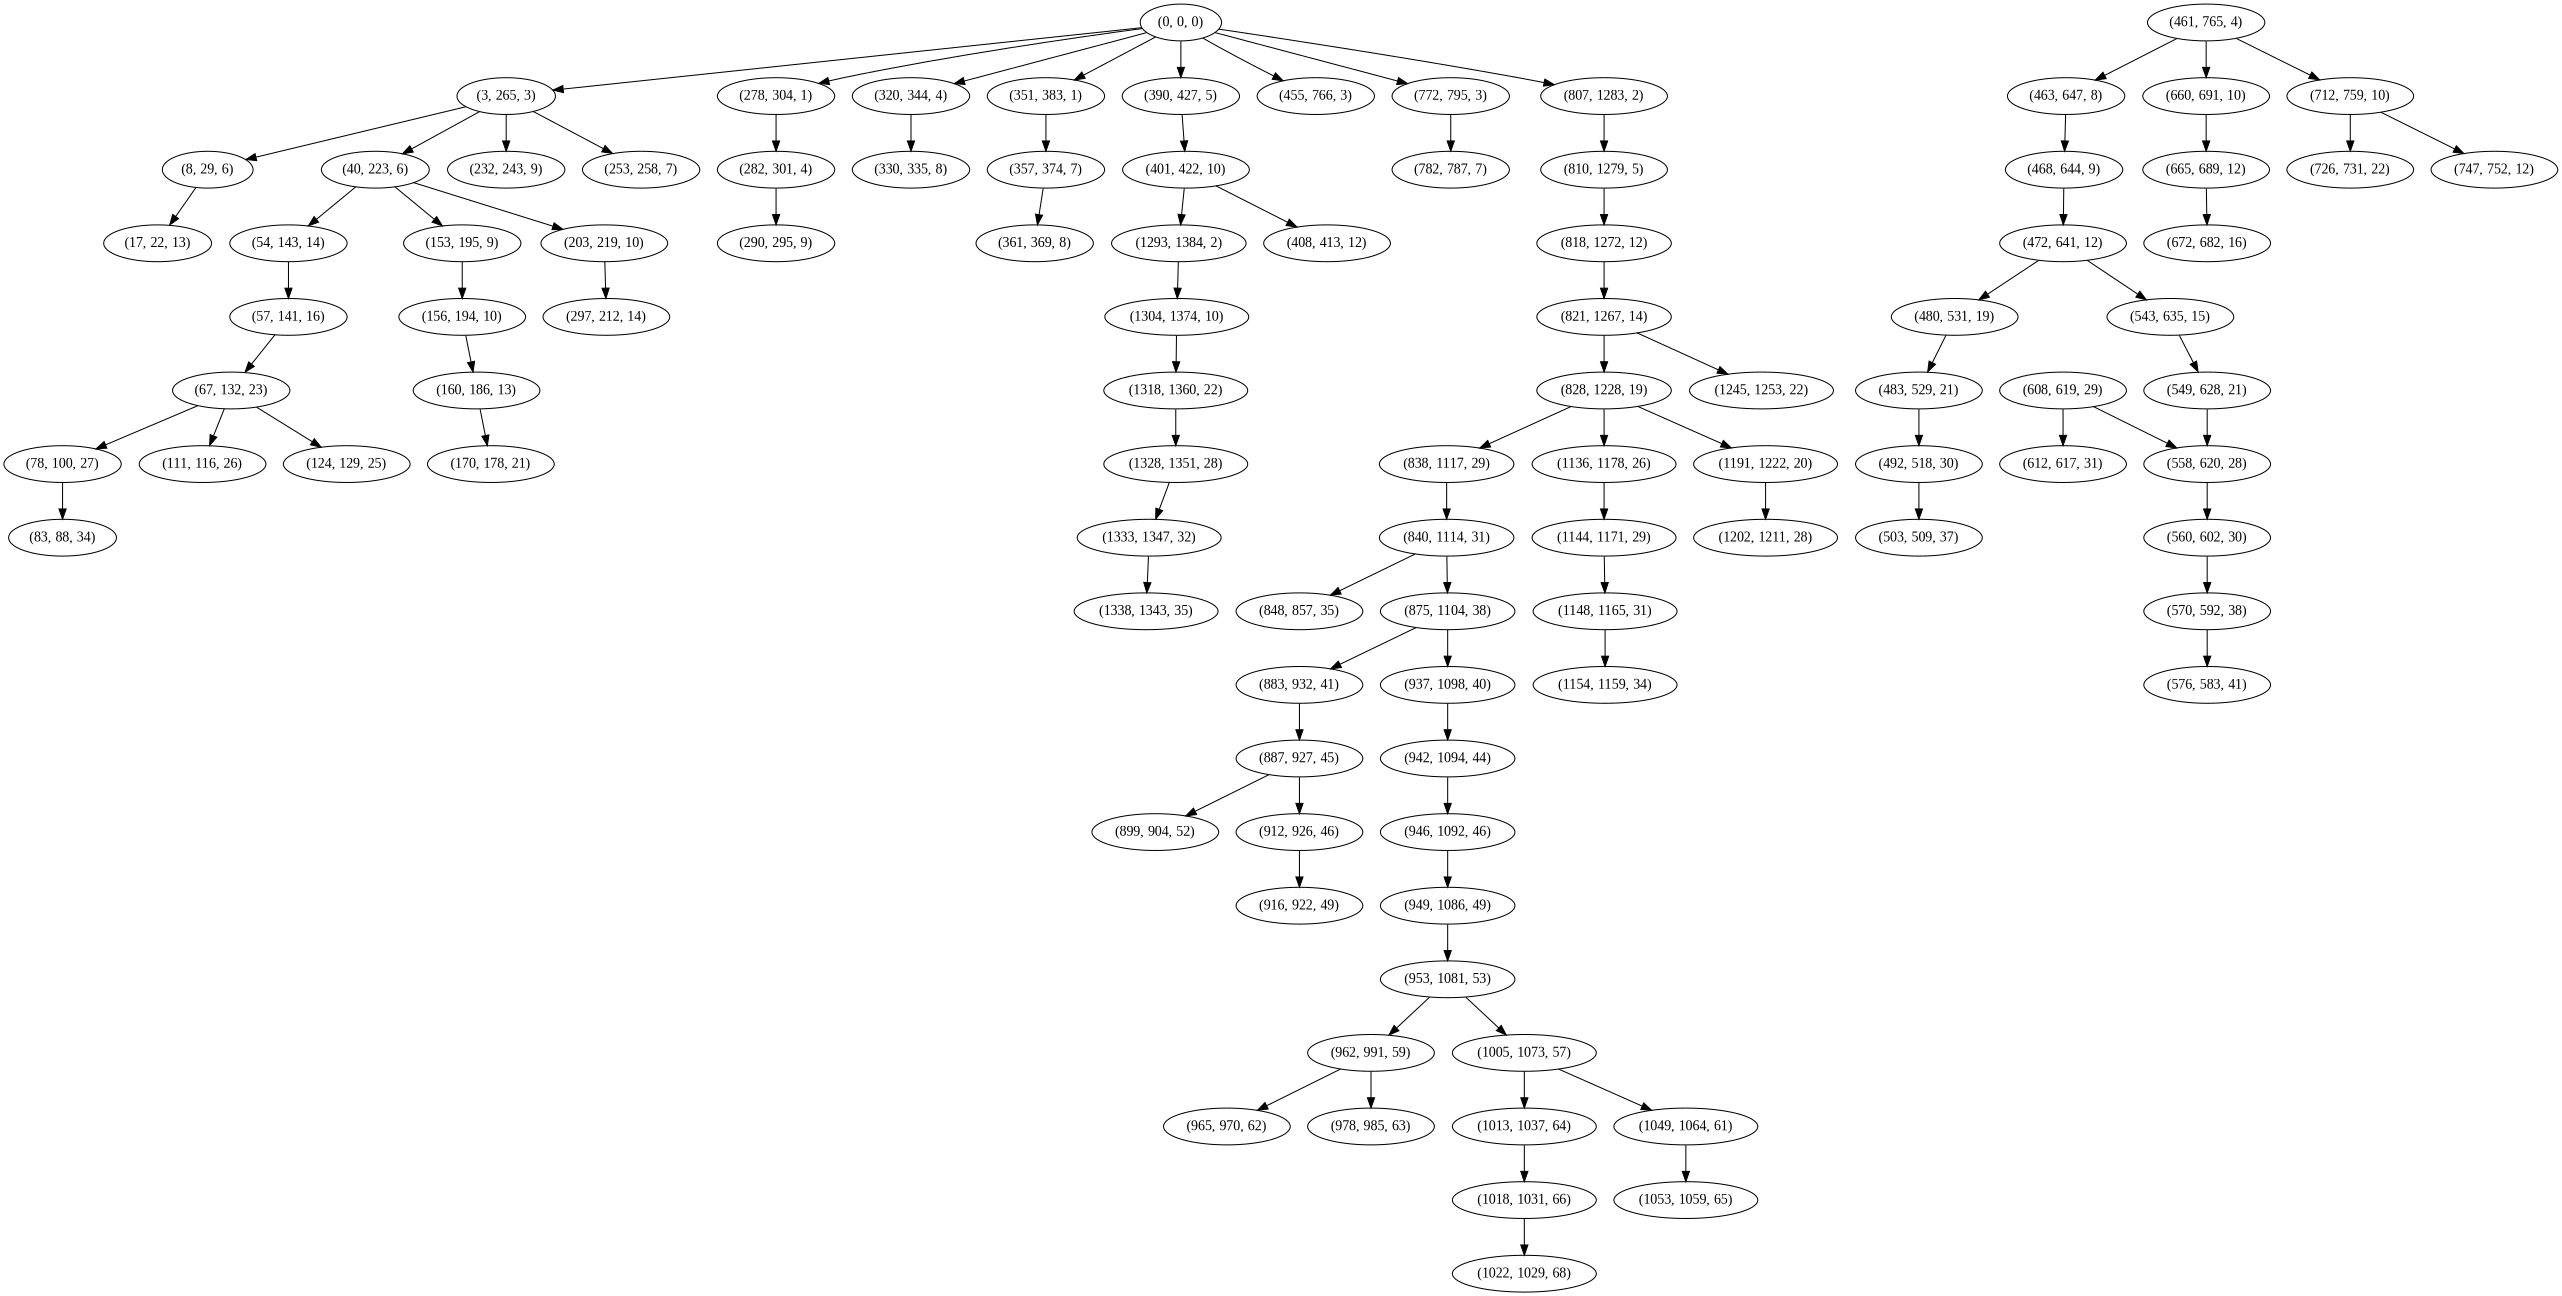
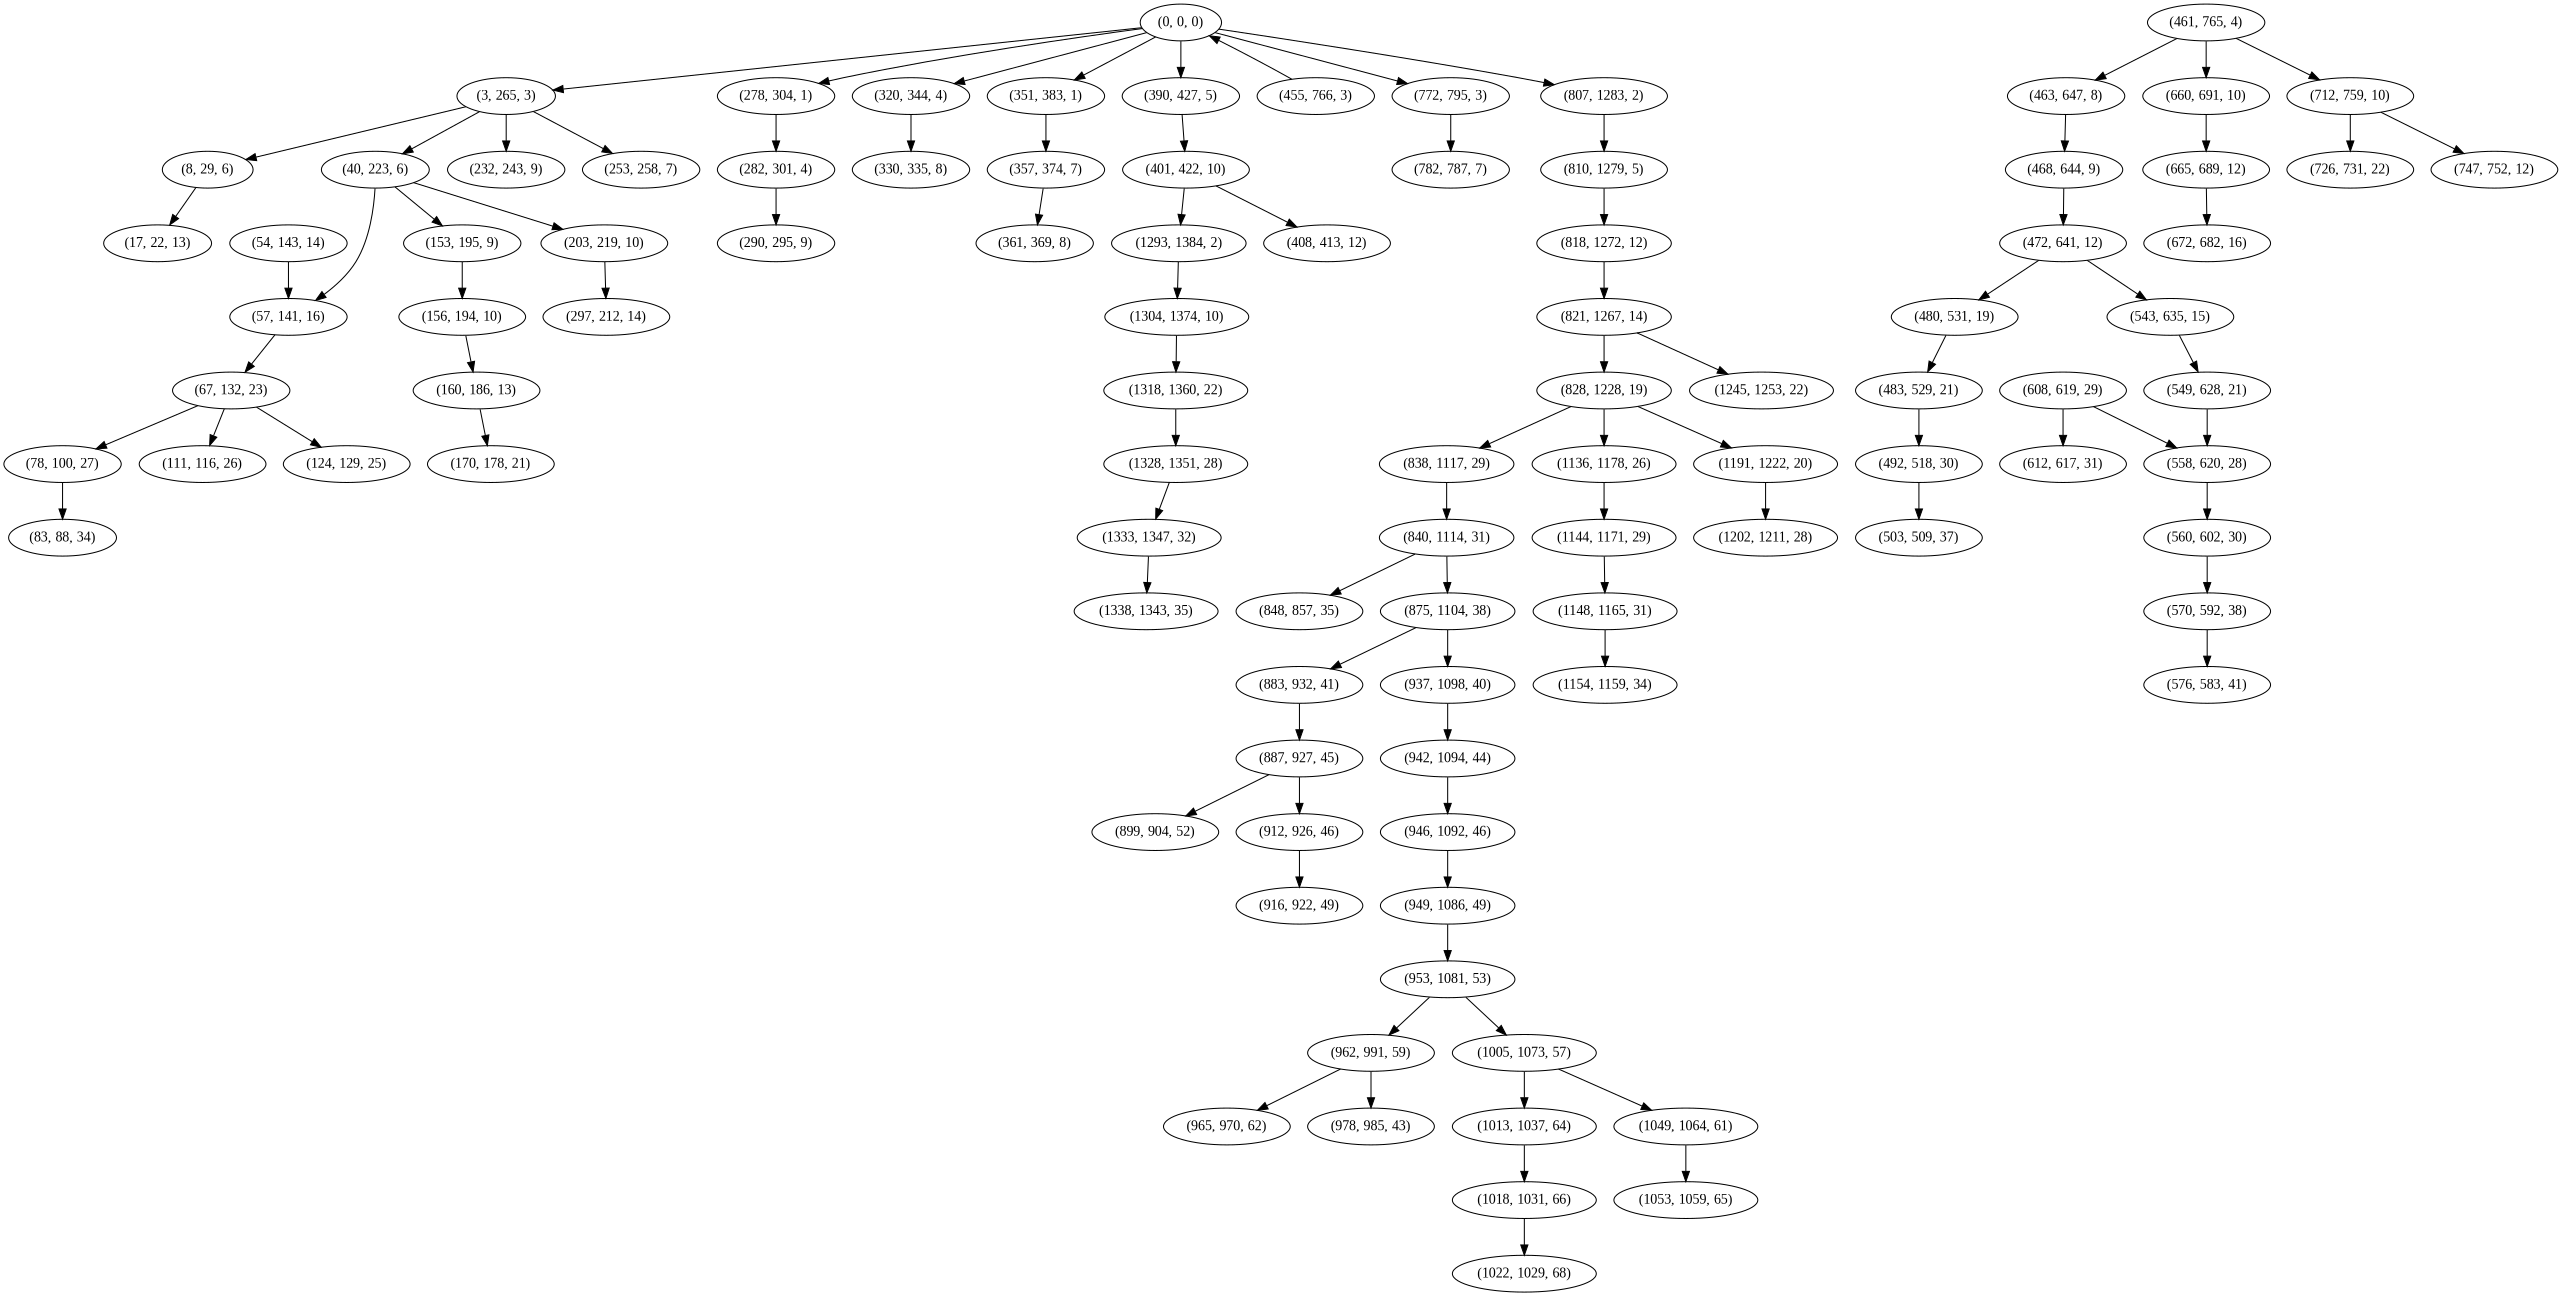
(1238, 57) -> (1255, 59)
(336, 203) -> (363, 248)
(1371, 1126) -> (1371, 1126)
